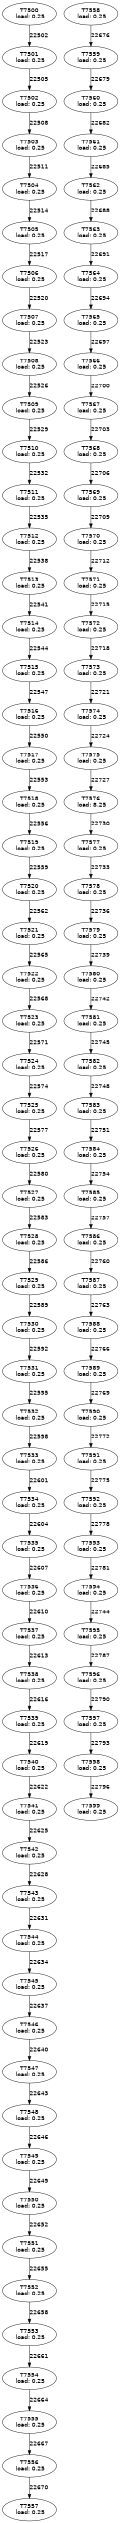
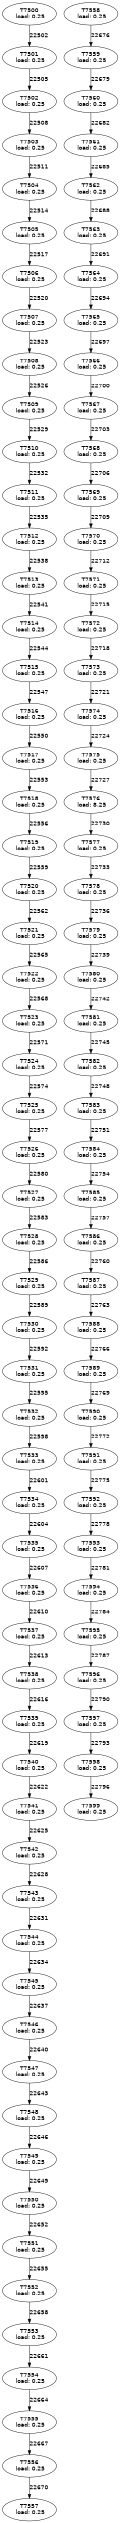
(101, 1612) -> (101, 1612)
